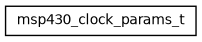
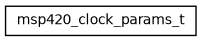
(101, 21) -> (101, 21)
